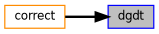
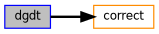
(80, 17) -> (66, 17)
